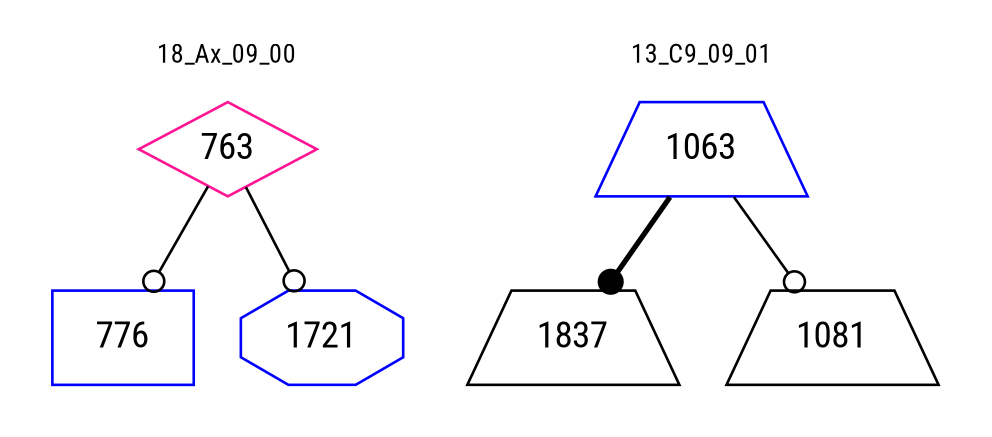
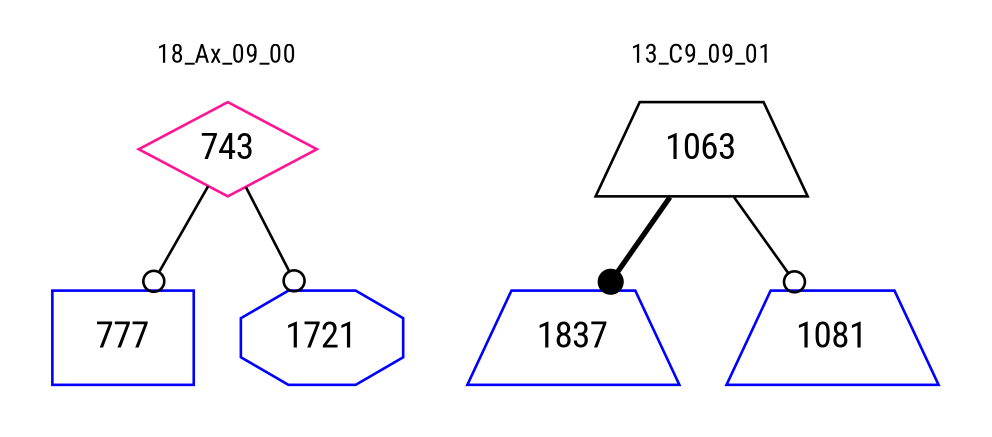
(228, 149) -> (228, 149)
(702, 149) -> (702, 149)
(123, 338) -> (123, 338)
(573, 338) -> (573, 338)
(833, 338) -> (833, 338)
